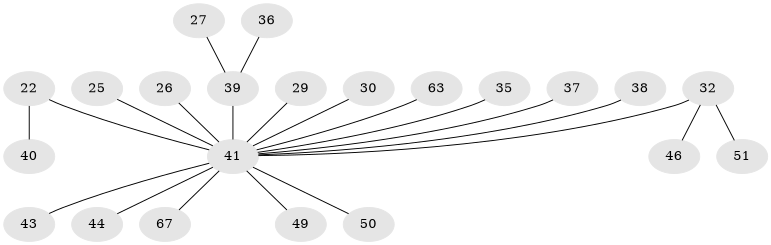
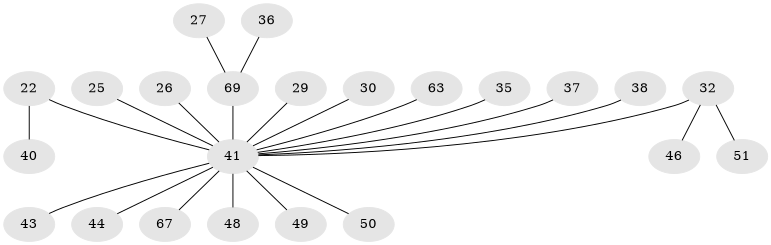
(233, 89) -> (233, 89)
none -> (233, 224)
